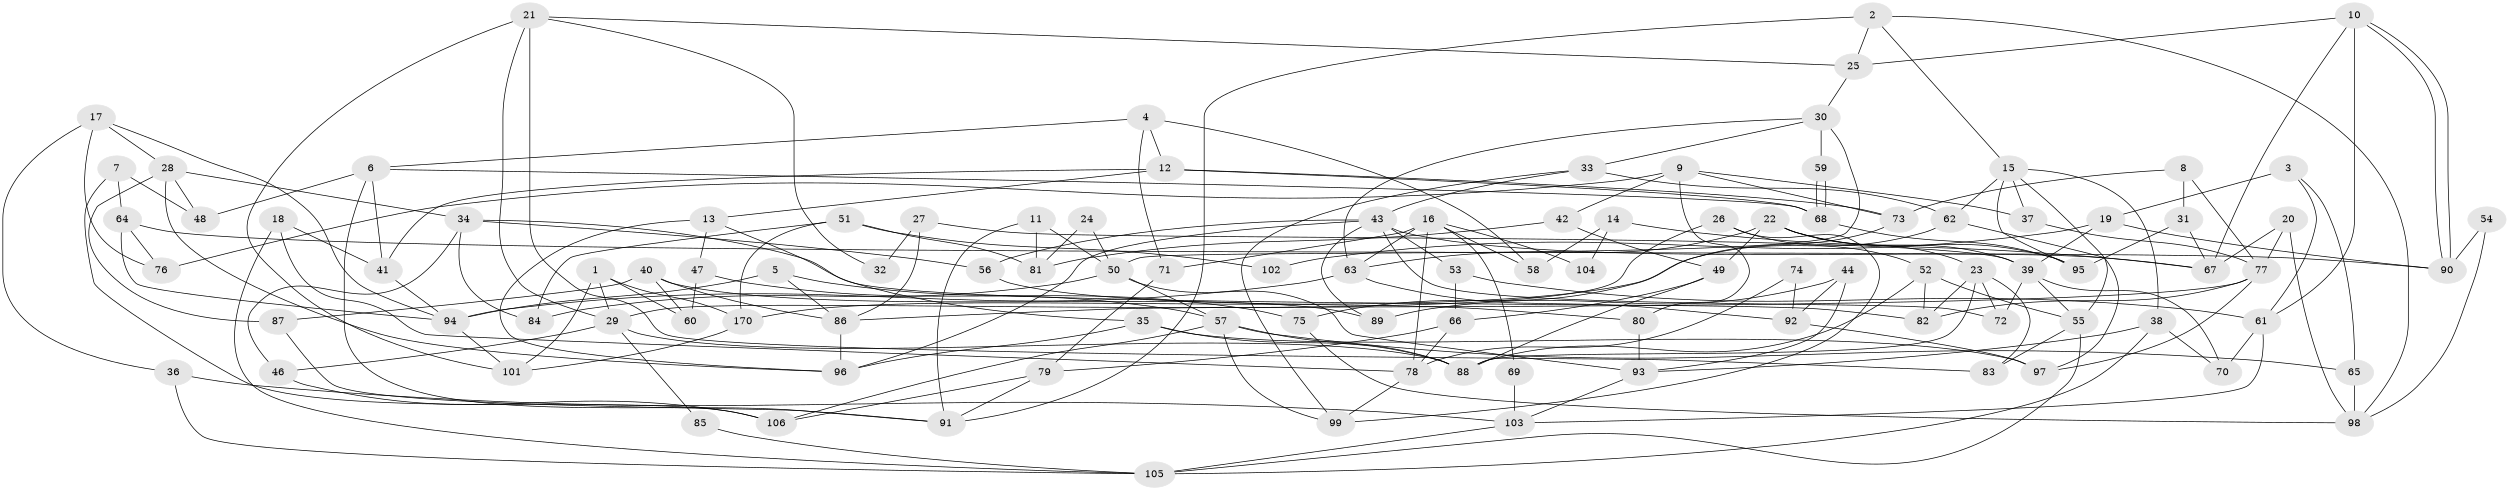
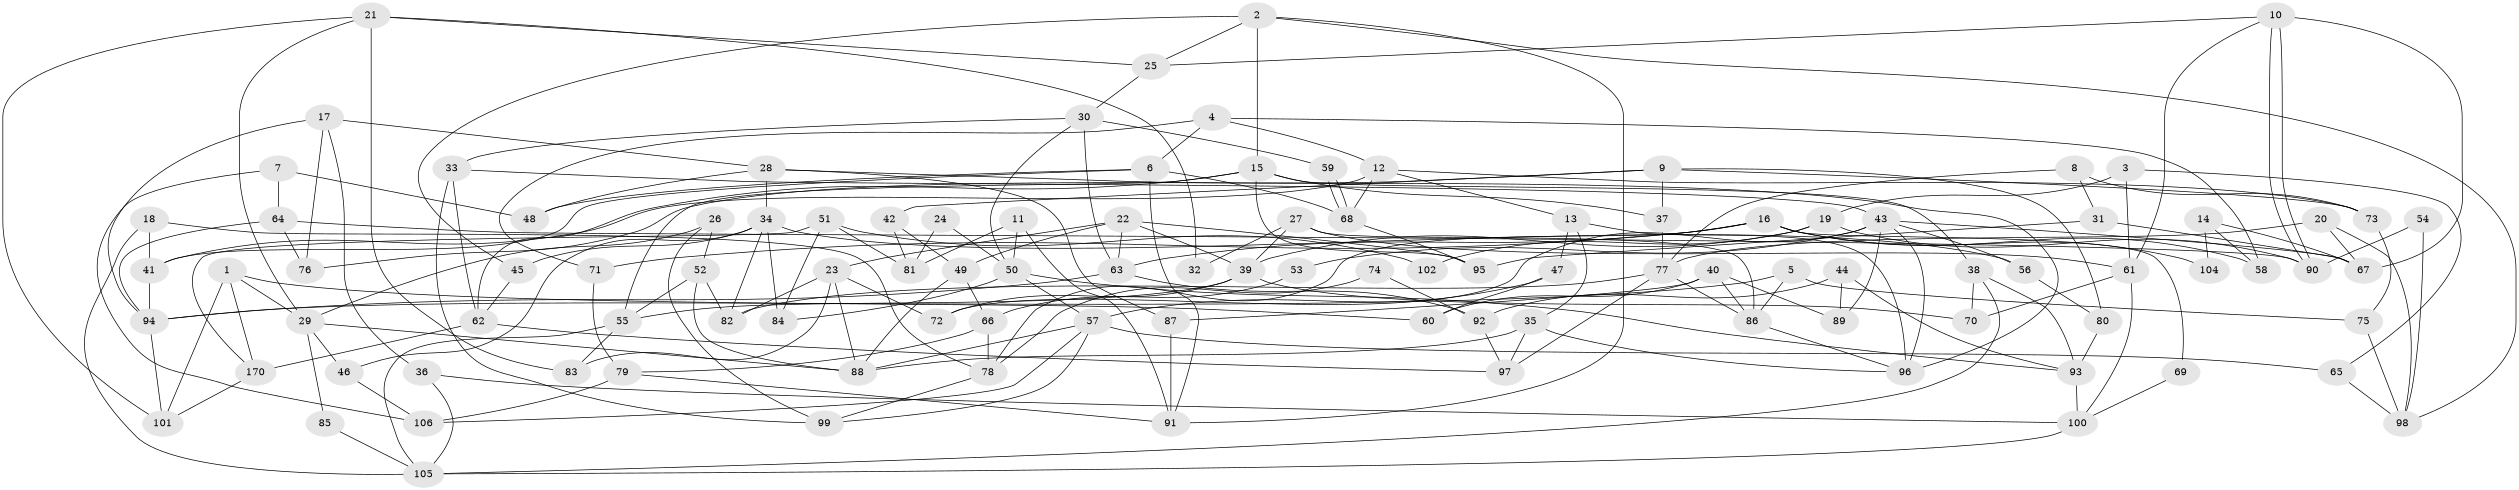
none -> (518, 271)
(1858, 300) -> (1751, 253)
(1514, 424) -> (2078, 424)
